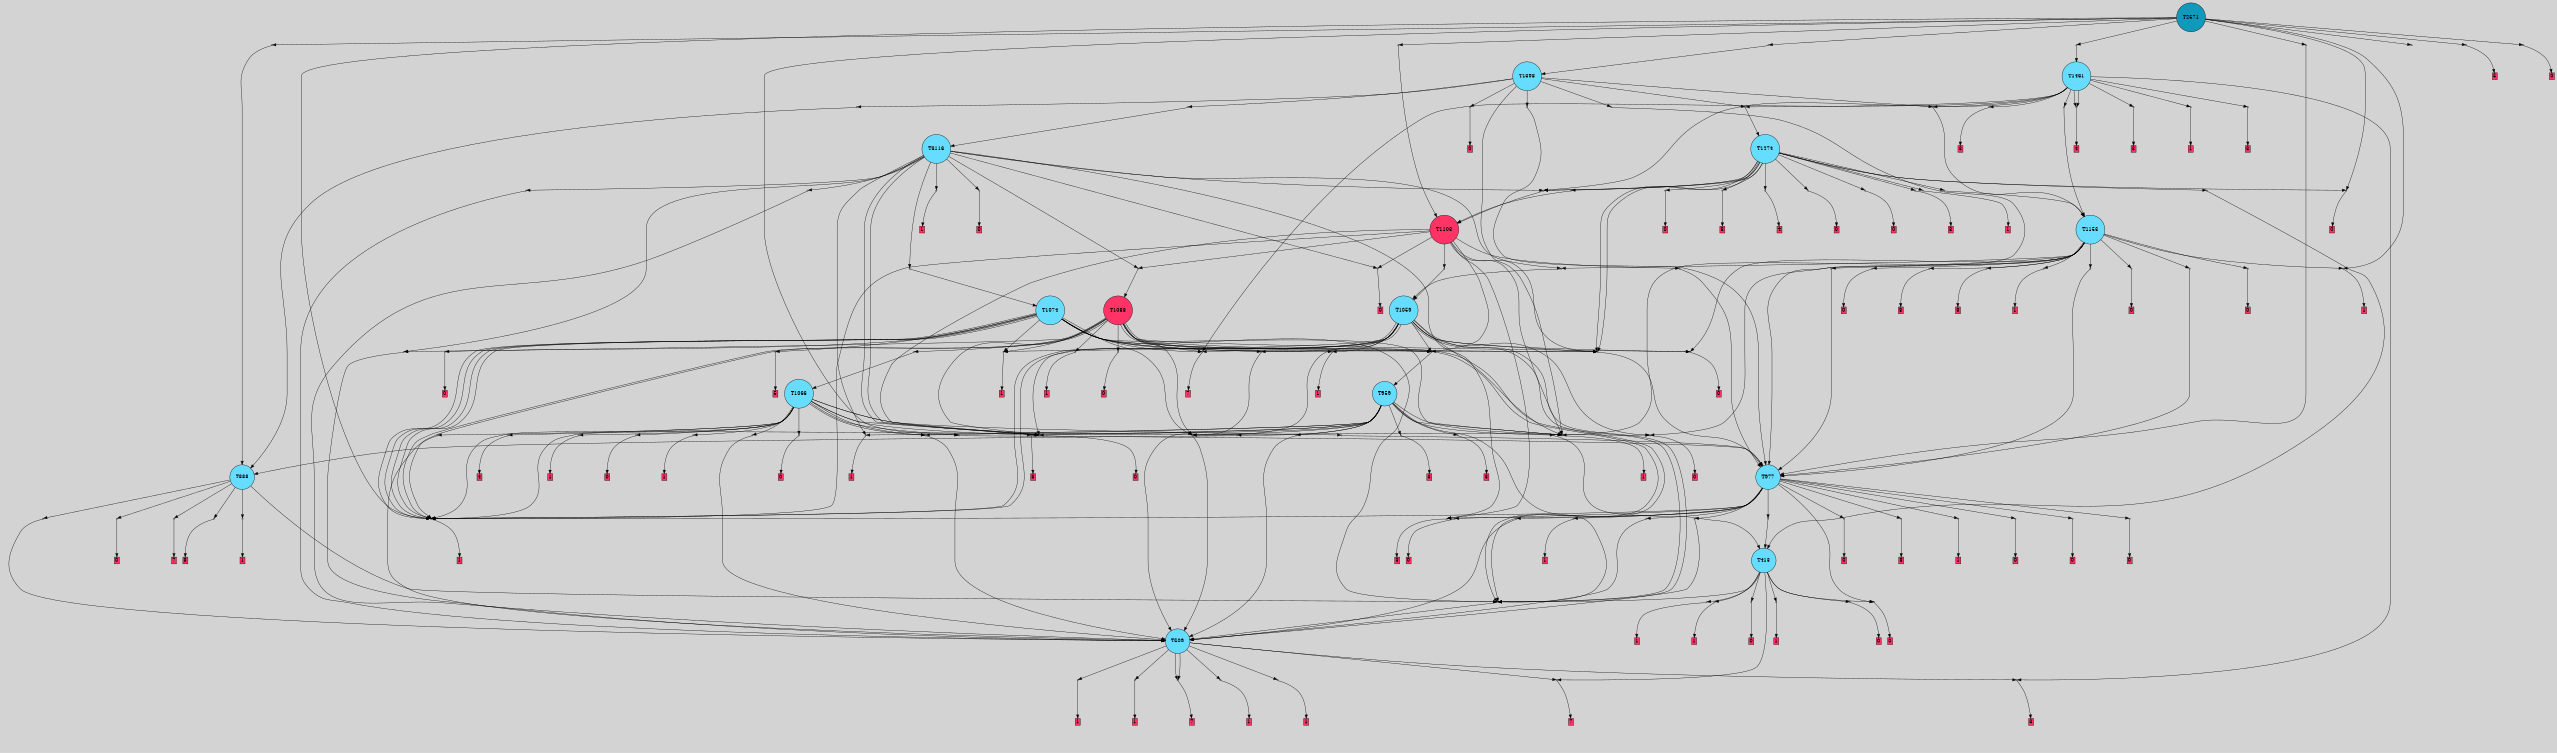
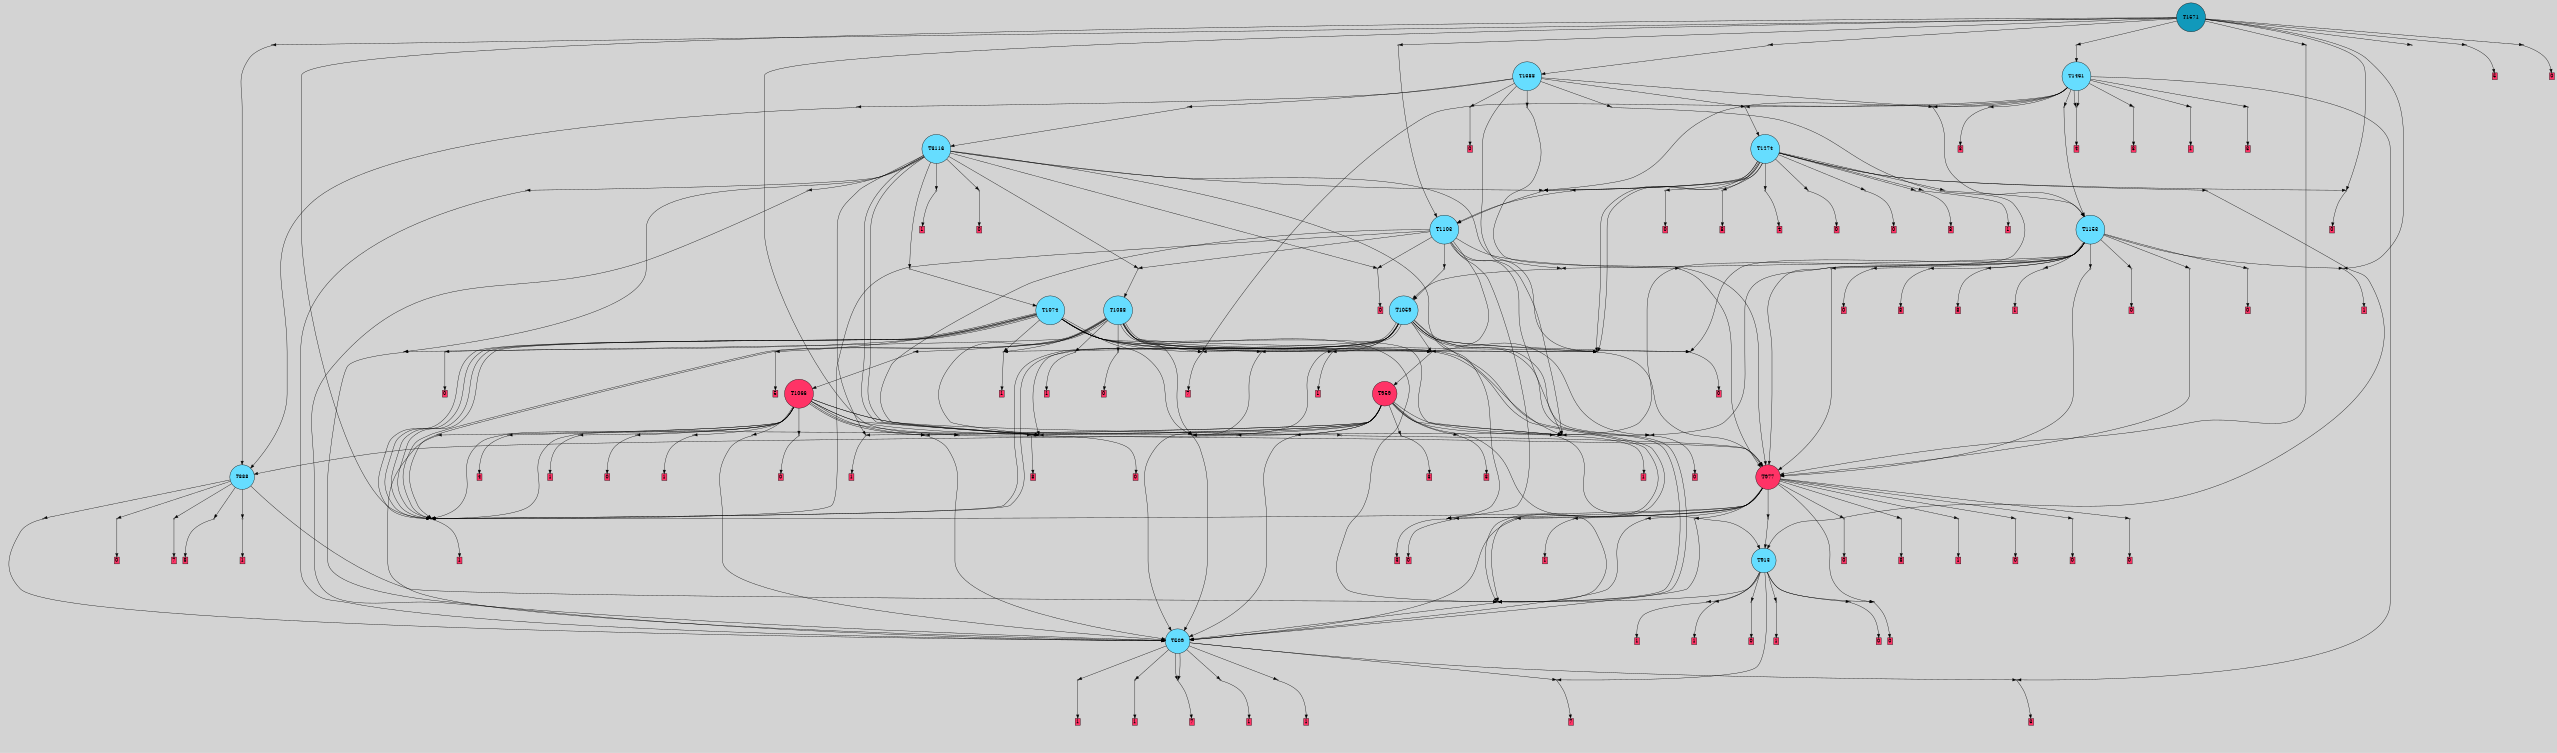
(2191, 17) -> (2191, 17)
(1527, 76) -> (1527, 76)
(1444, 230) -> (1444, 230)
(1118, 310) -> (1118, 310)
(799, 394) -> (799, 394)
(1385, 394) -> (1385, 394)
(1768, 477) -> (1768, 477)
(1764, 560) -> (1764, 560)
